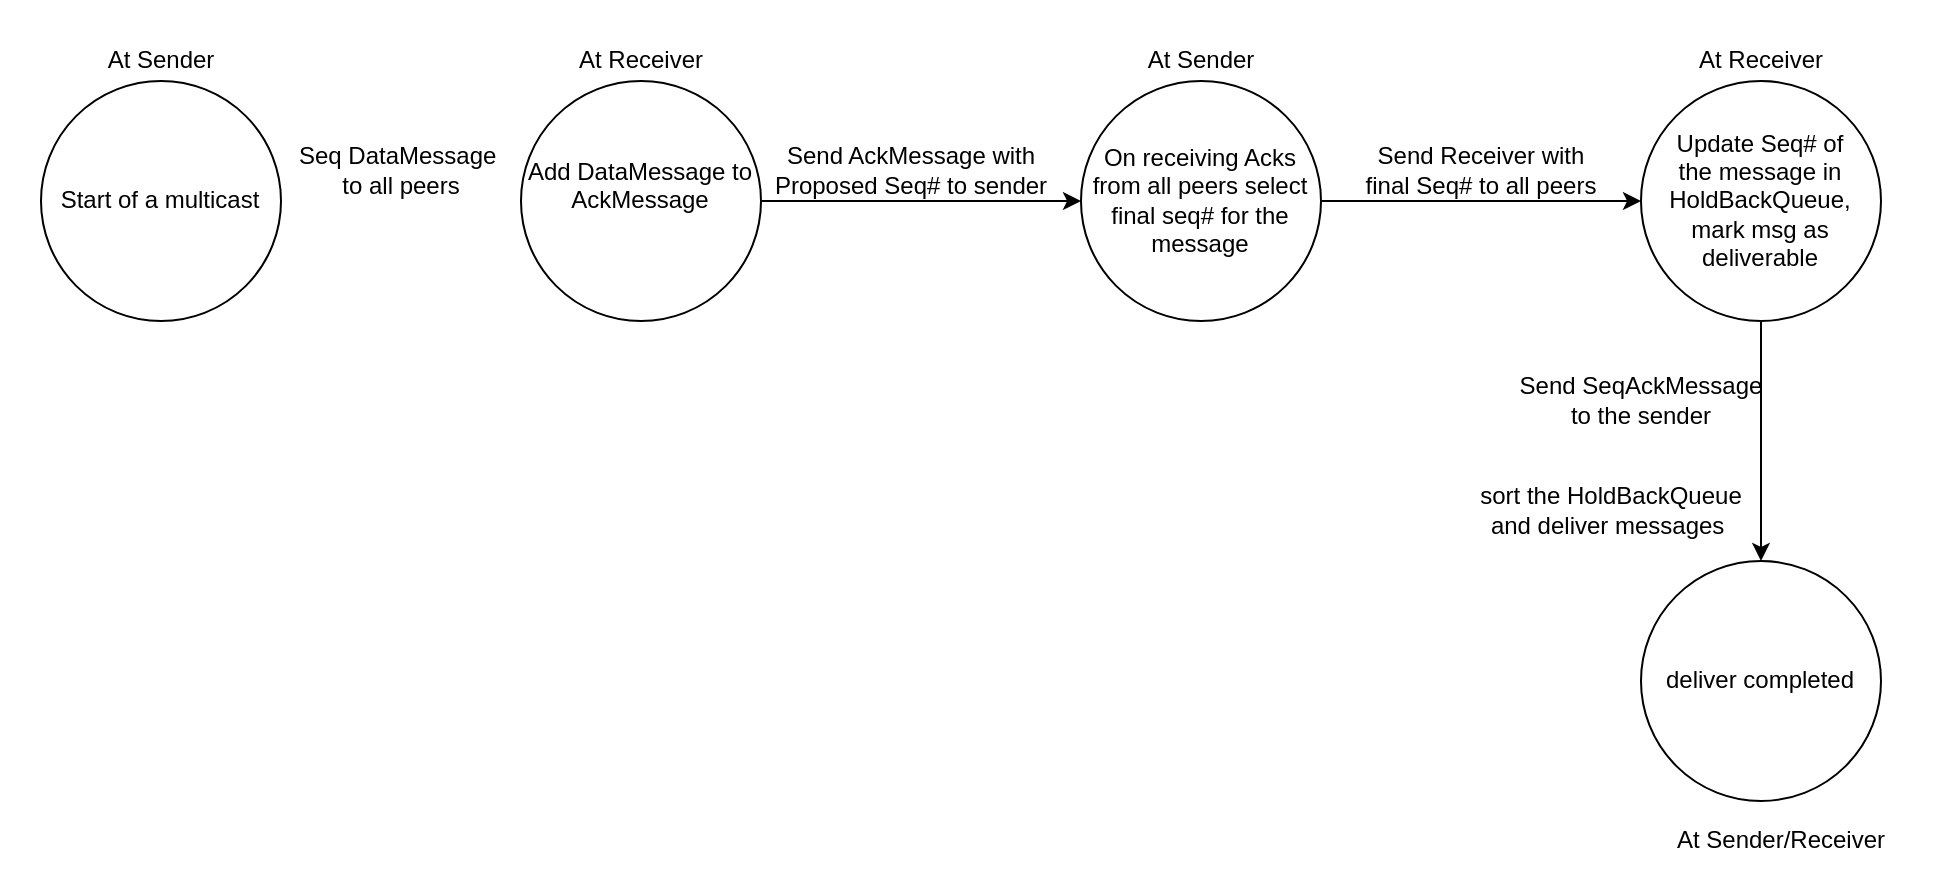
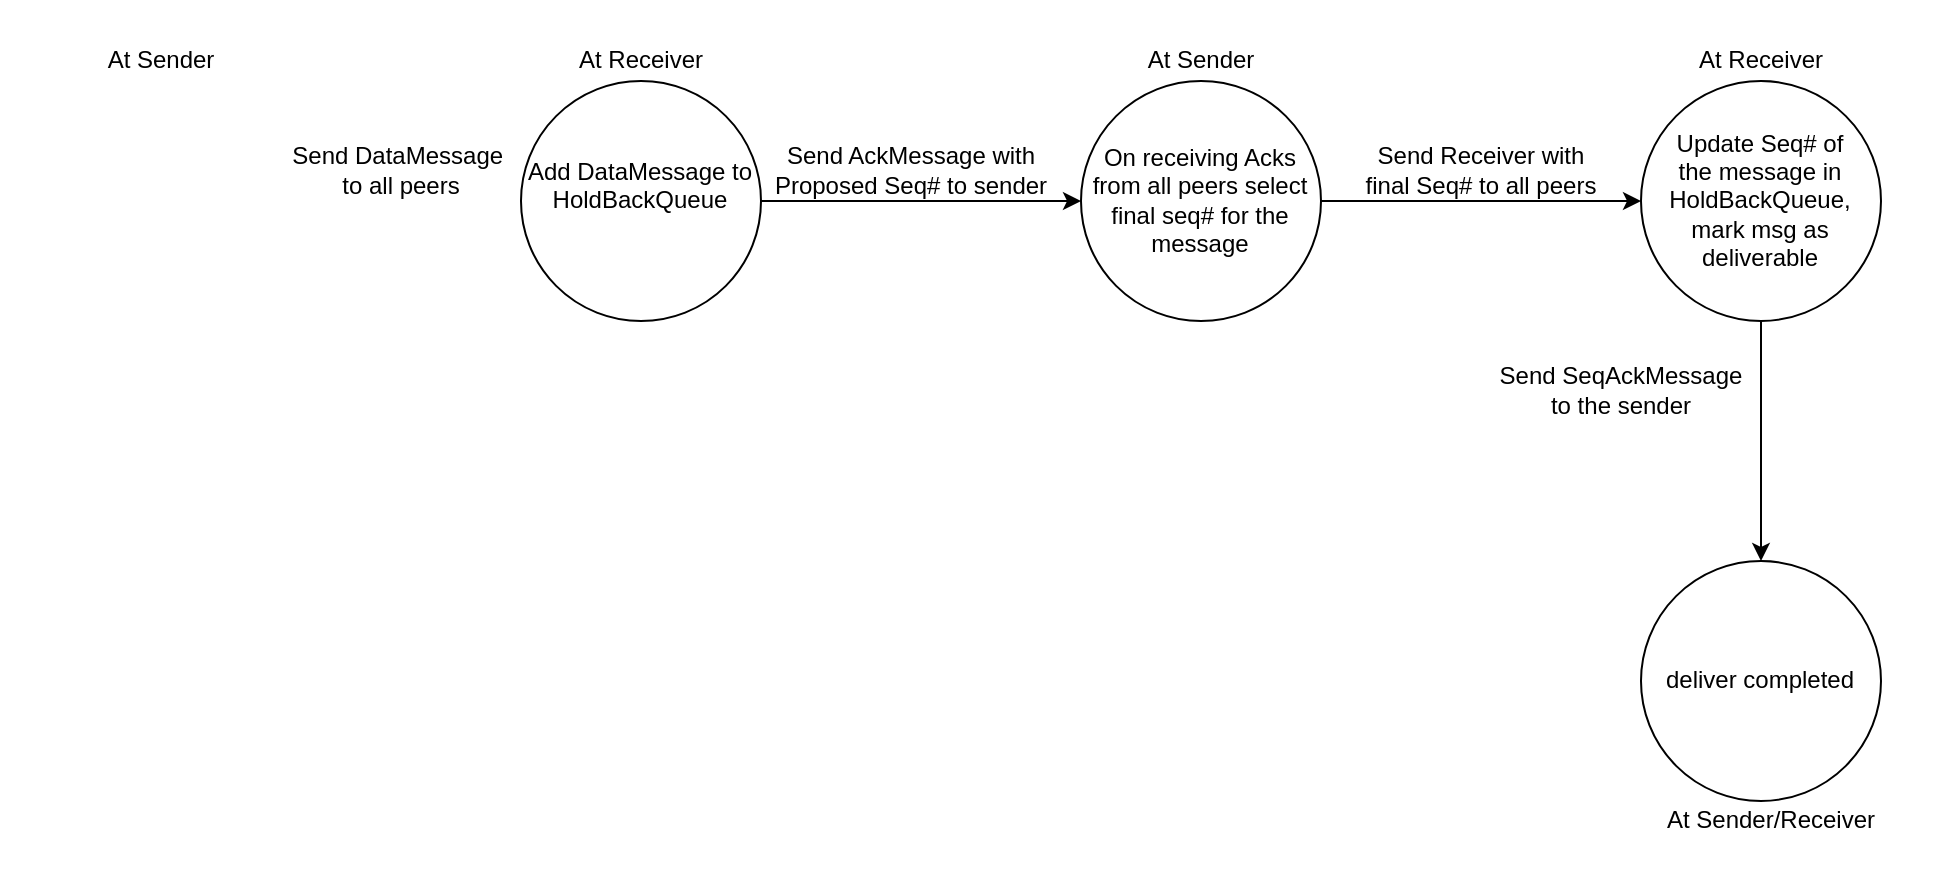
(402, 171) -> (402, 171)
(161, 201) -> none
(641, 201) -> (641, 201)
(1641, 401) -> (1621, 391)
(1611, 511) -> none
(1781, 841) -> (1771, 821)
